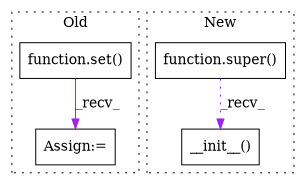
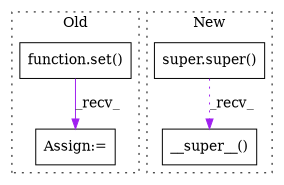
(220, 61) -> (210, 61)
(220, 147) -> (210, 147)
